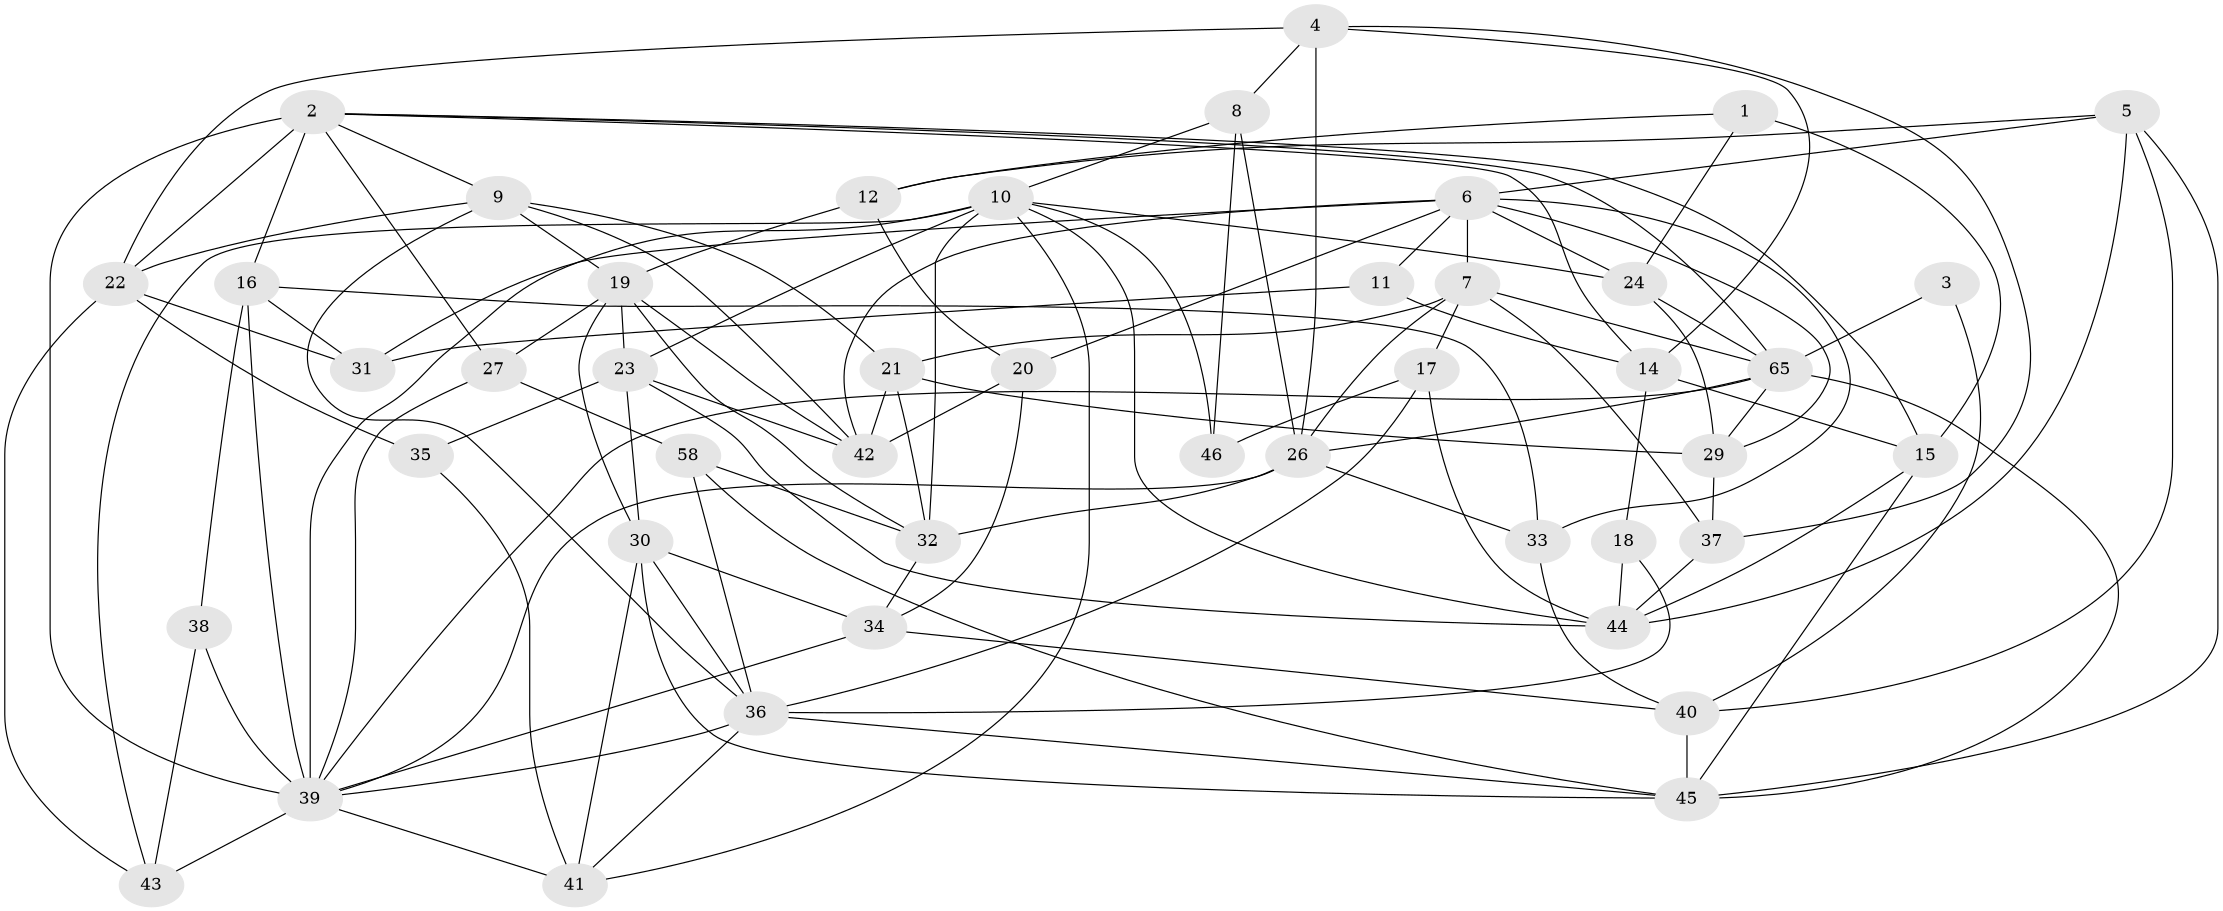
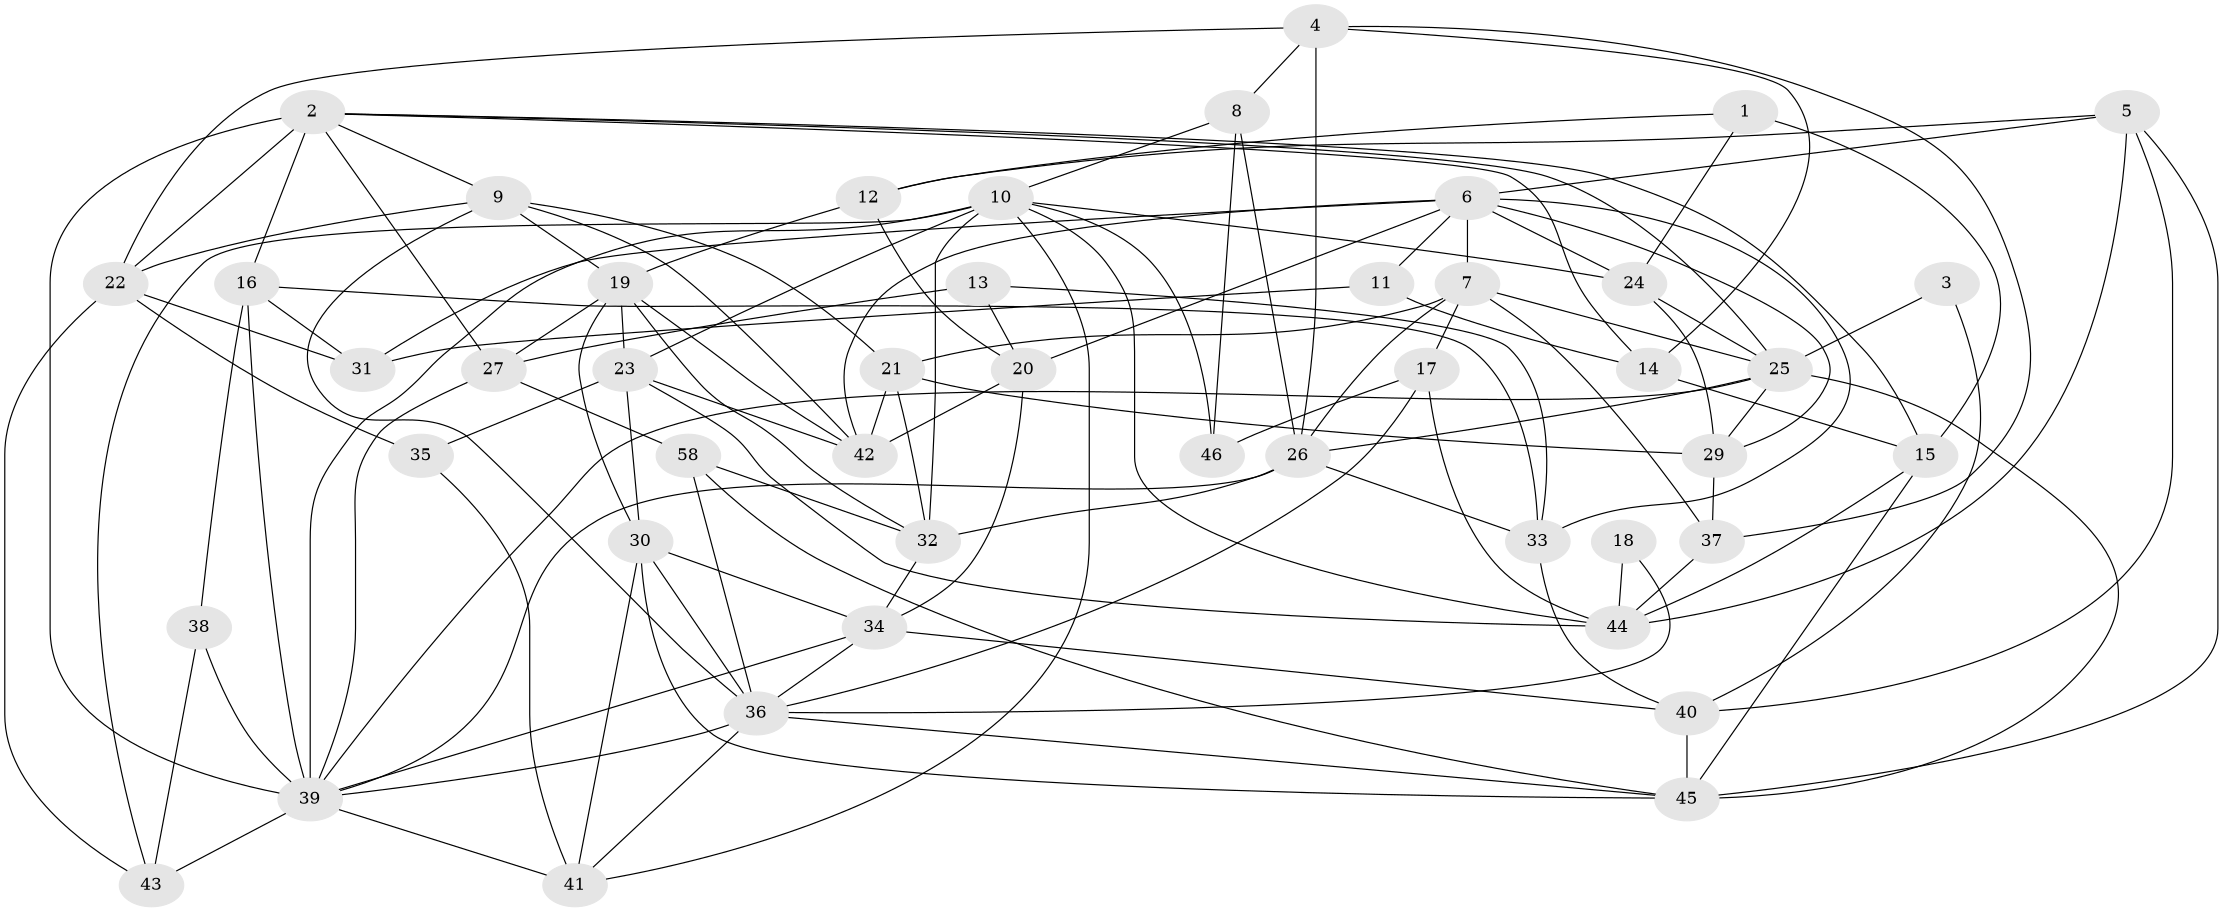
none -> (978, 284)
(1780, 370) -> (1780, 370)
(1636, 459) -> none
none -> (815, 671)
